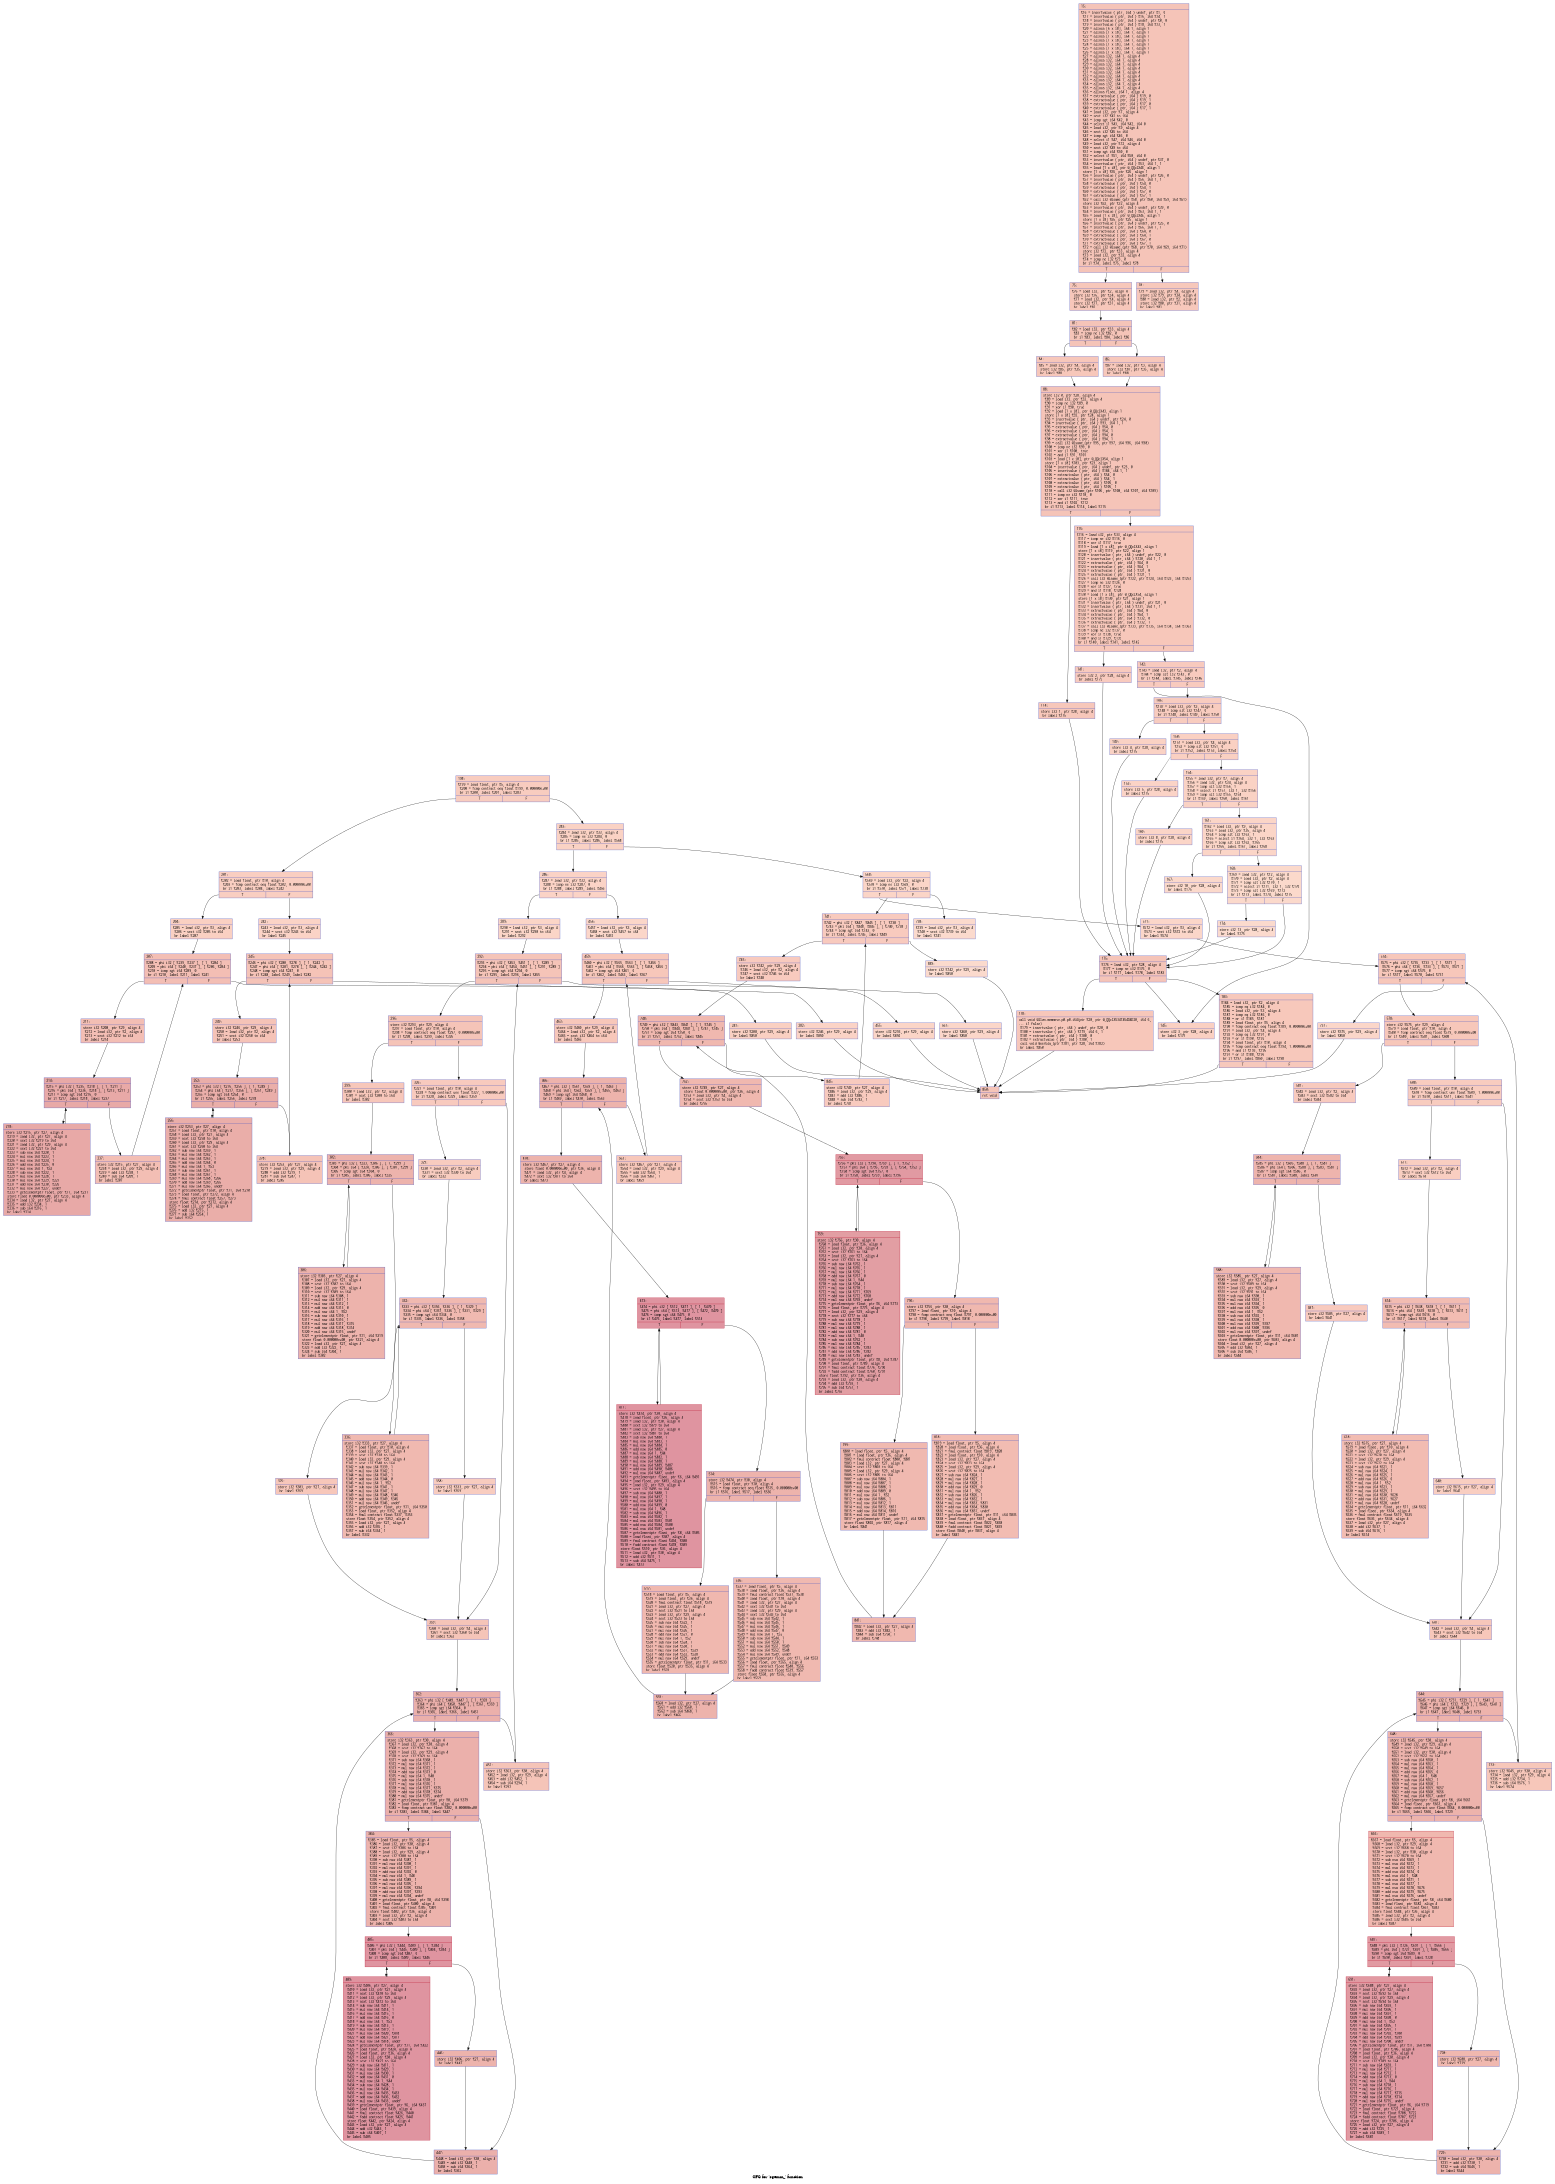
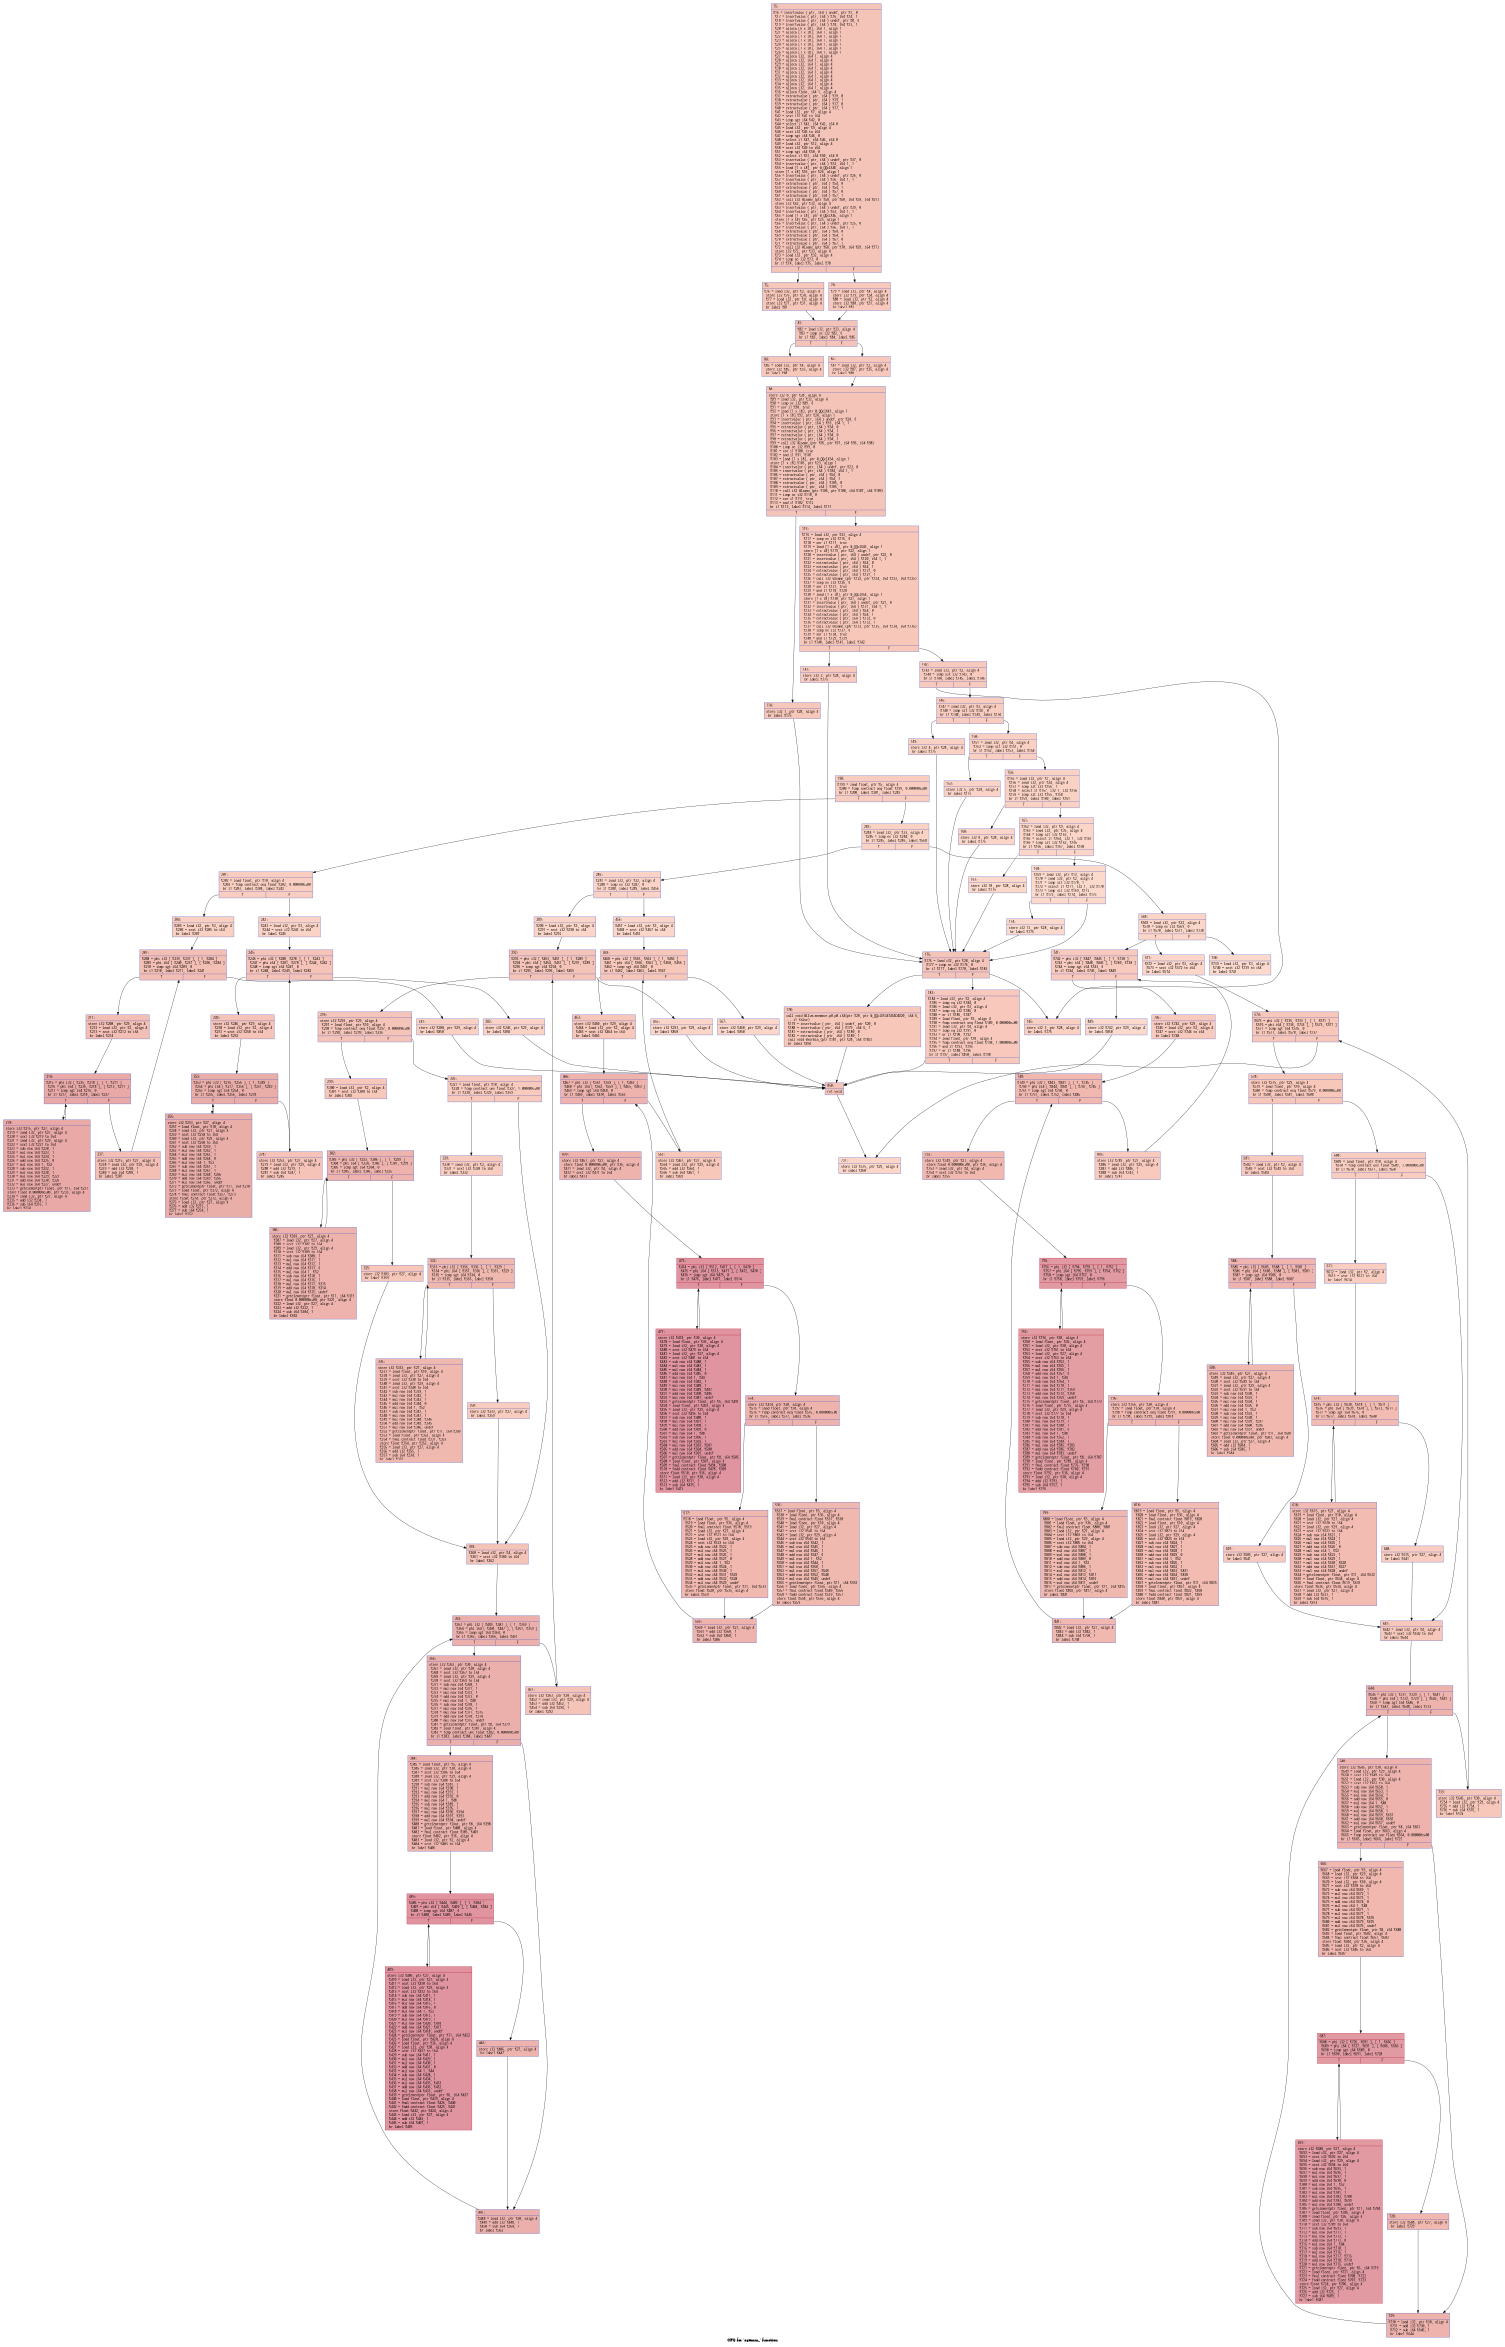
none -> (843, 314)
(1180, 1084) -> (851, 1125)
(1411, 1879) -> (1361, 1909)
